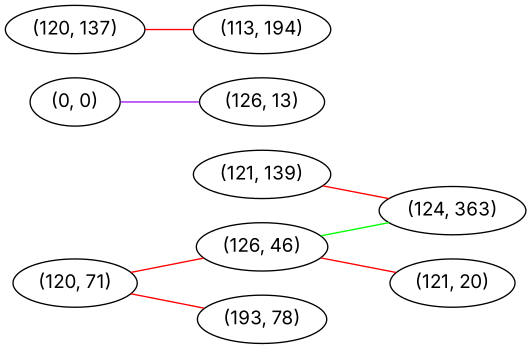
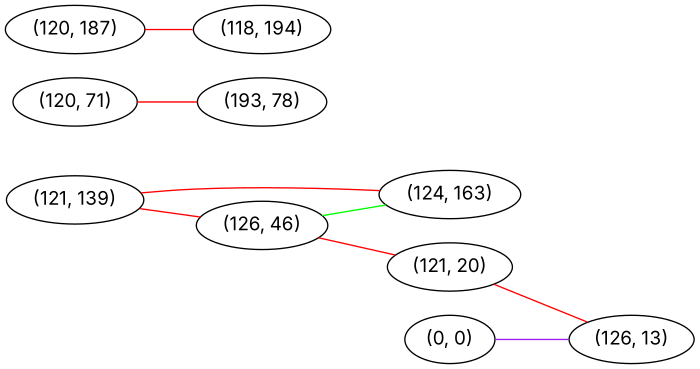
(75, 30) -> (75, 30)
(262, 30) -> (262, 30)
(453, 211) -> (450, 195)
(167, 265) -> (170, 213)
none -> (541, 303)
